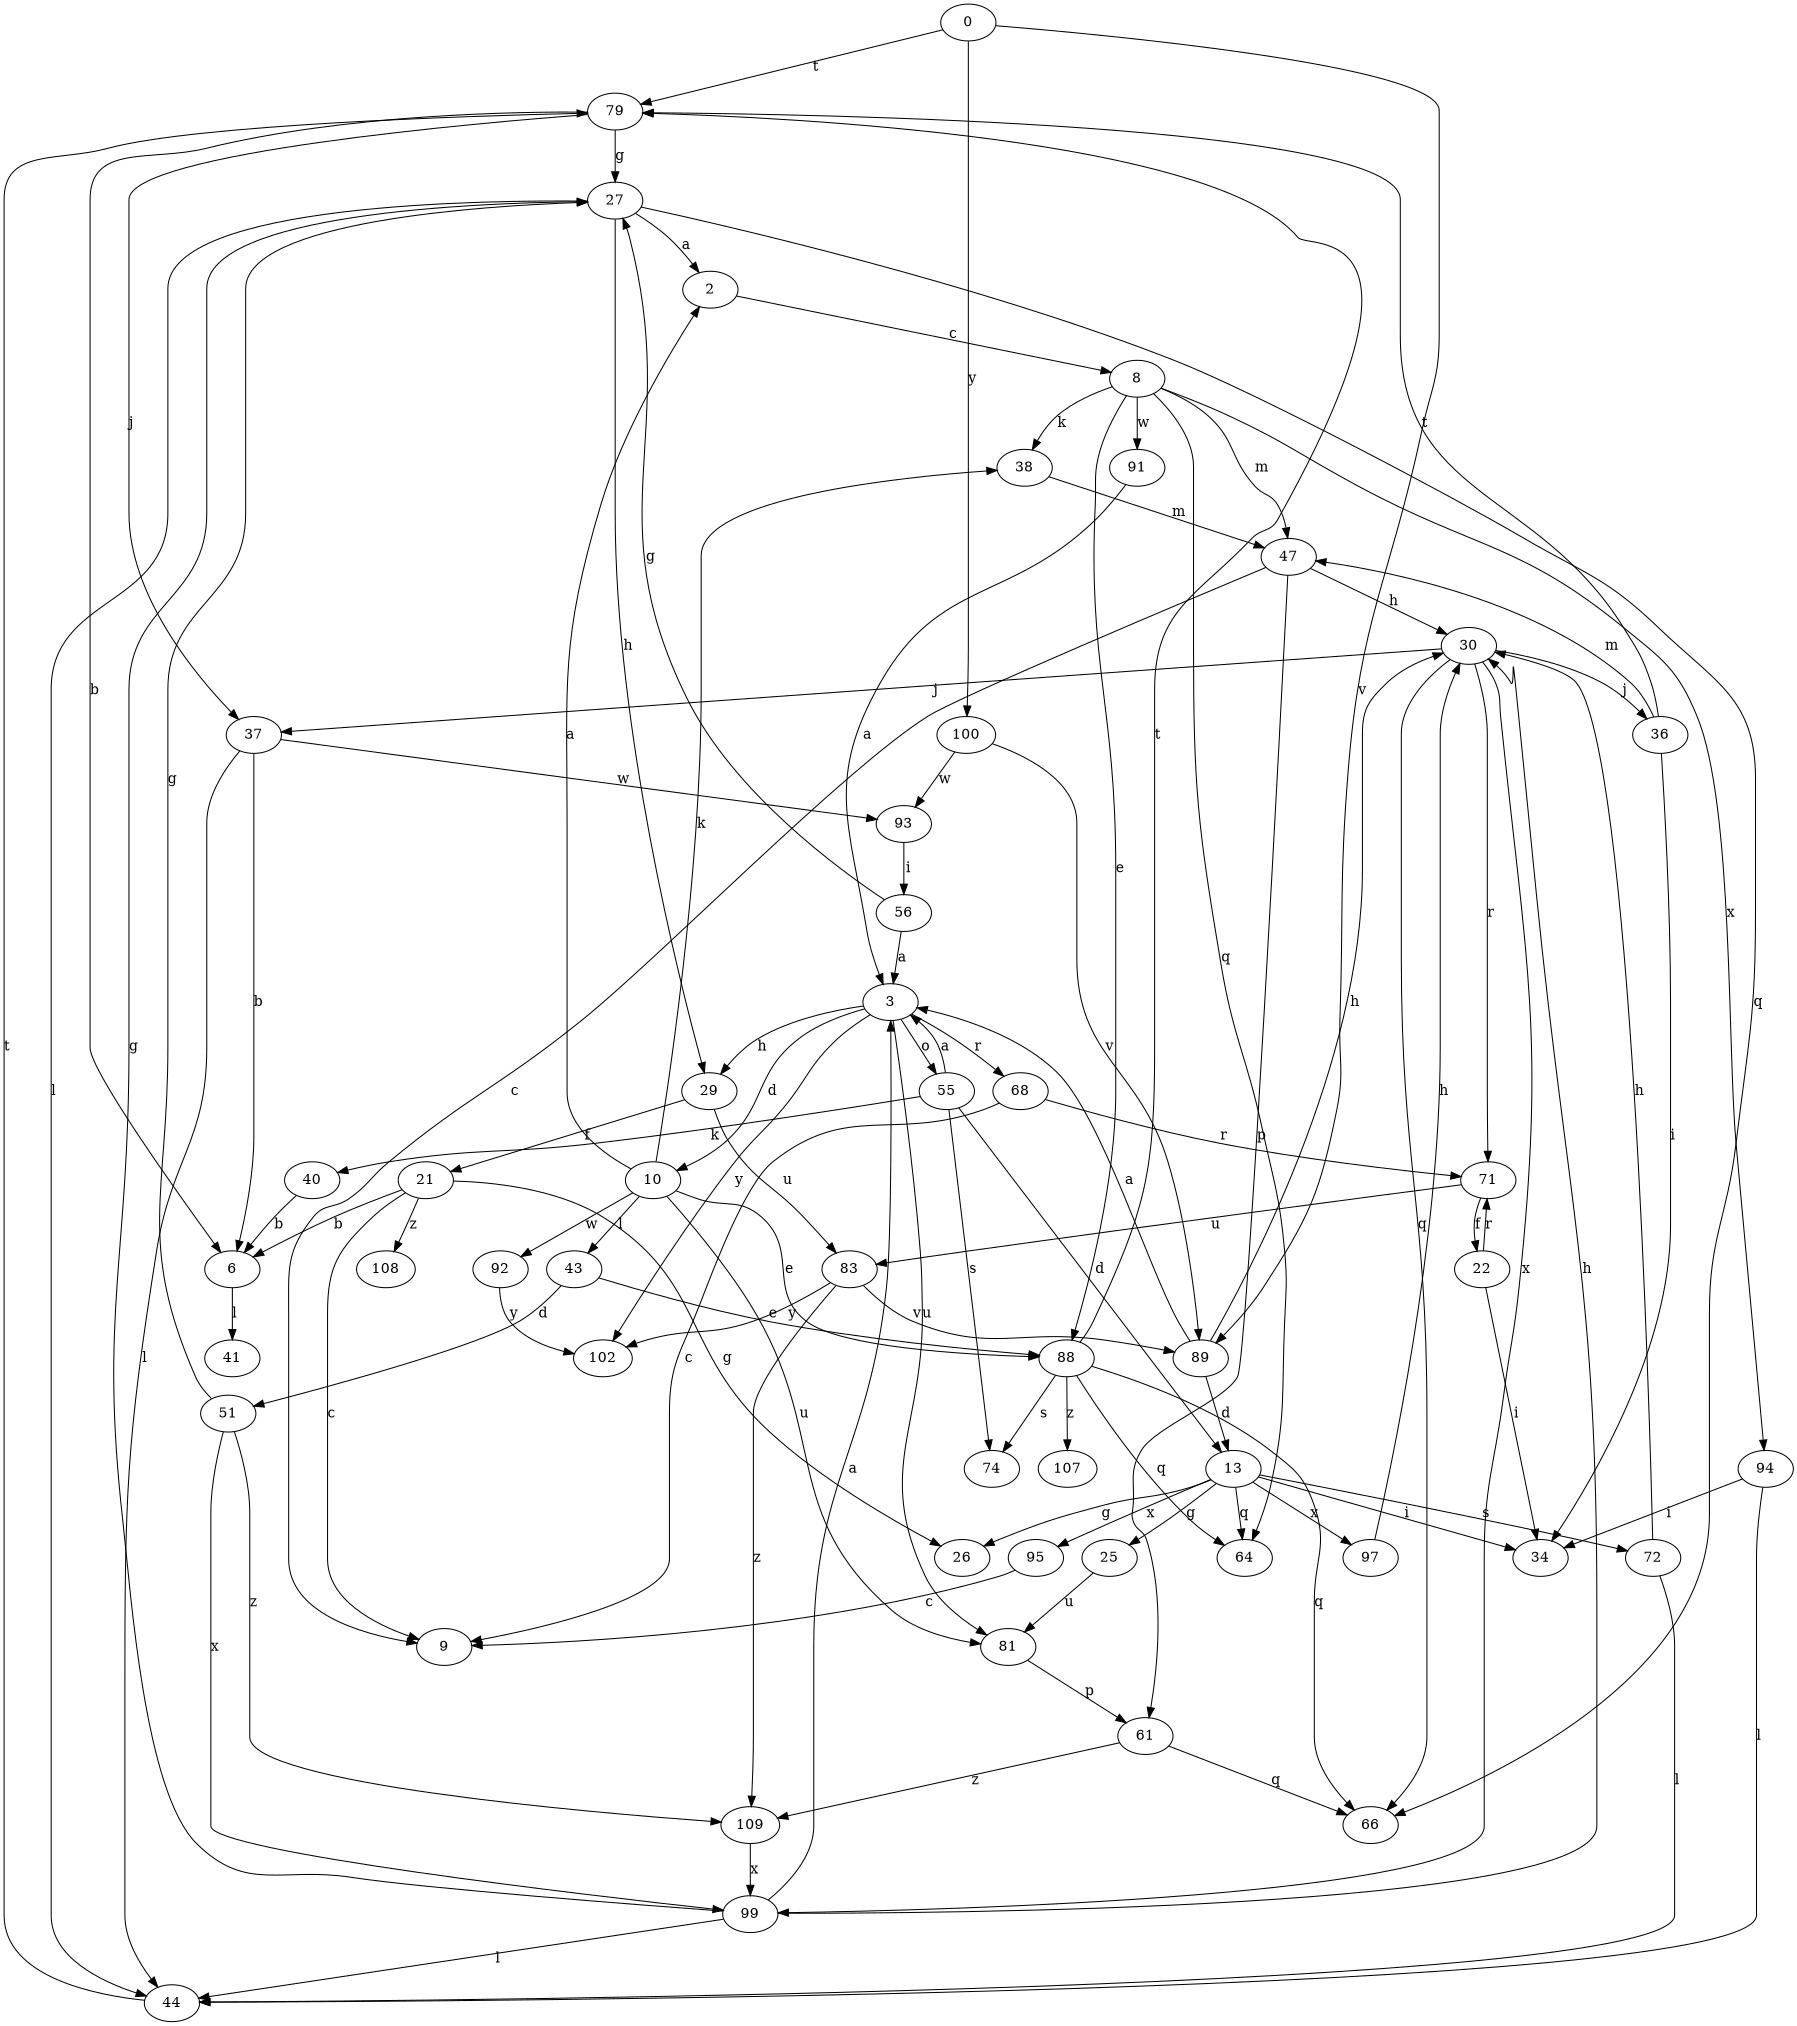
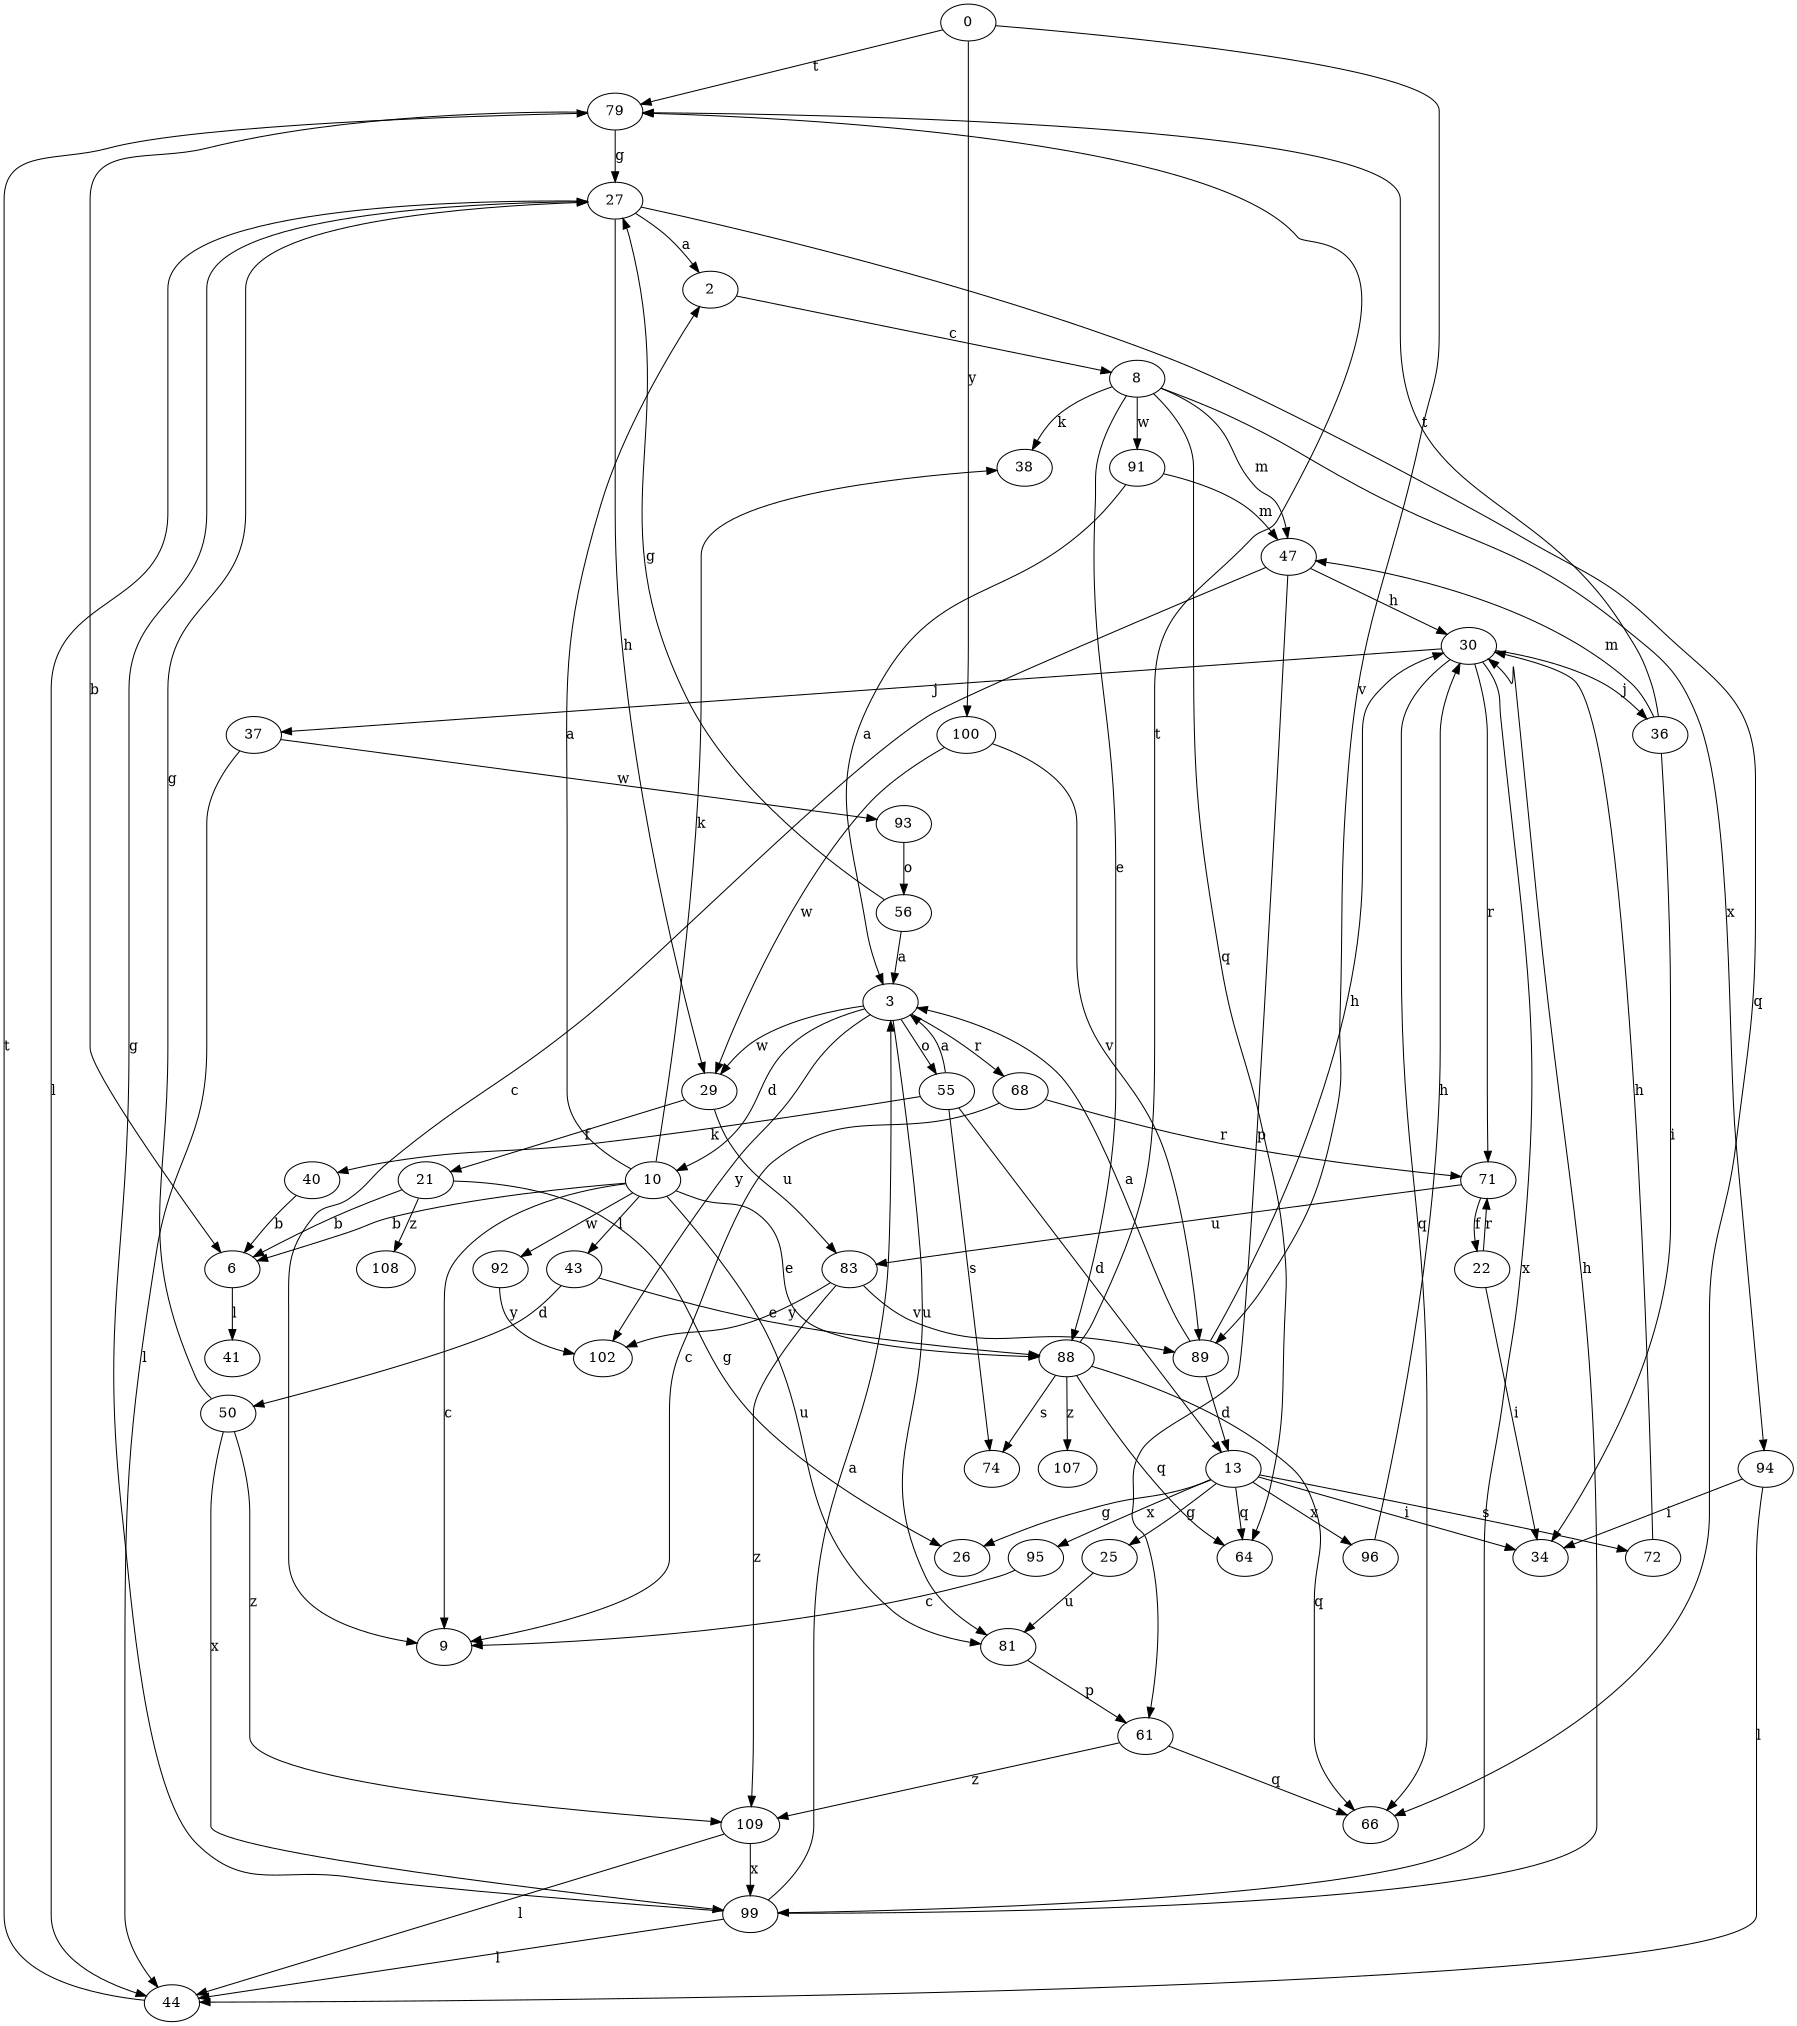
(129, 234) -> none
(1152, 511) -> (1222, 493)
(938, 775) -> (807, 886)
(908, 869) -> (908, 869)
(254, 998) -> (443, 1206)
(763, 1047) -> (763, 1047)
(228, 1414) -> (228, 1414)
(328, 1420) -> (444, 1342)
(1371, 1558) -> (1371, 1558)
(1343, 1970) -> (465, 1913)
